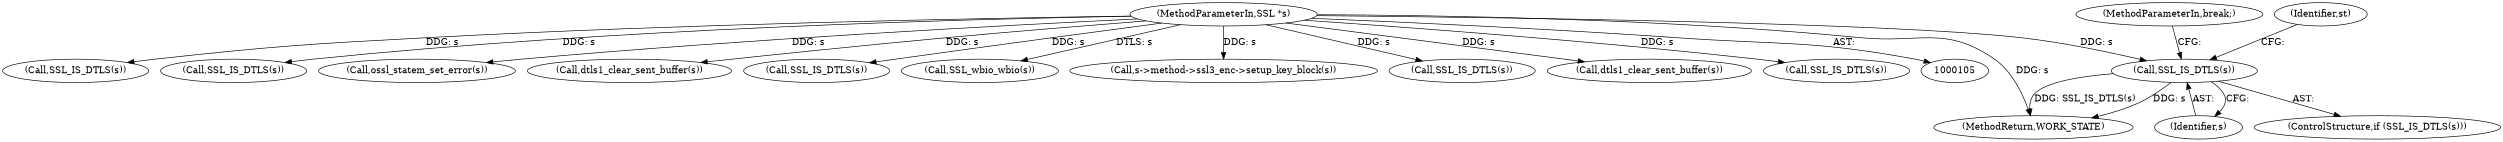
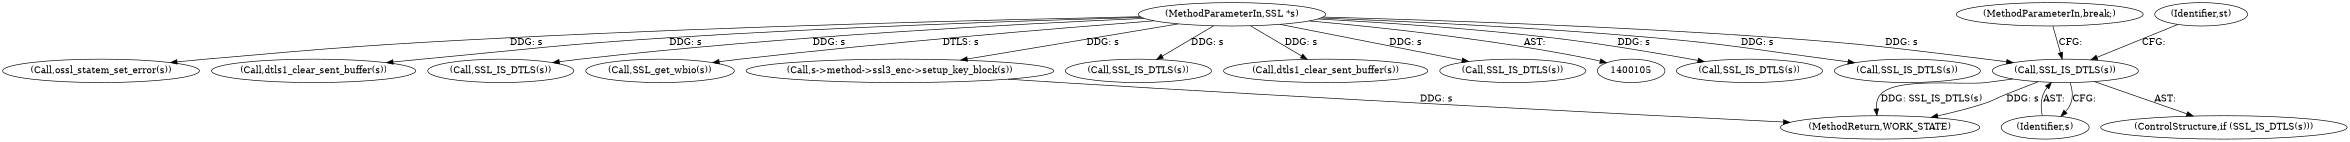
(1726, 27) -> (1396, 102)
(980, 71) -> (660, 71)
(1955, 71) -> (1631, 71)
